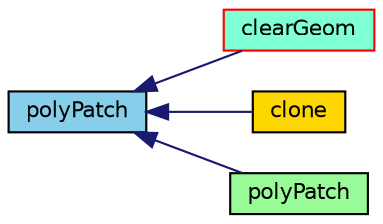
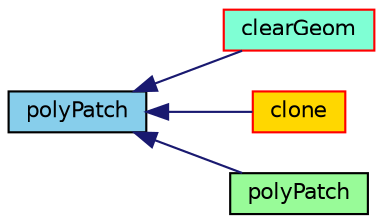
(299, 112) -> (299, 112)
